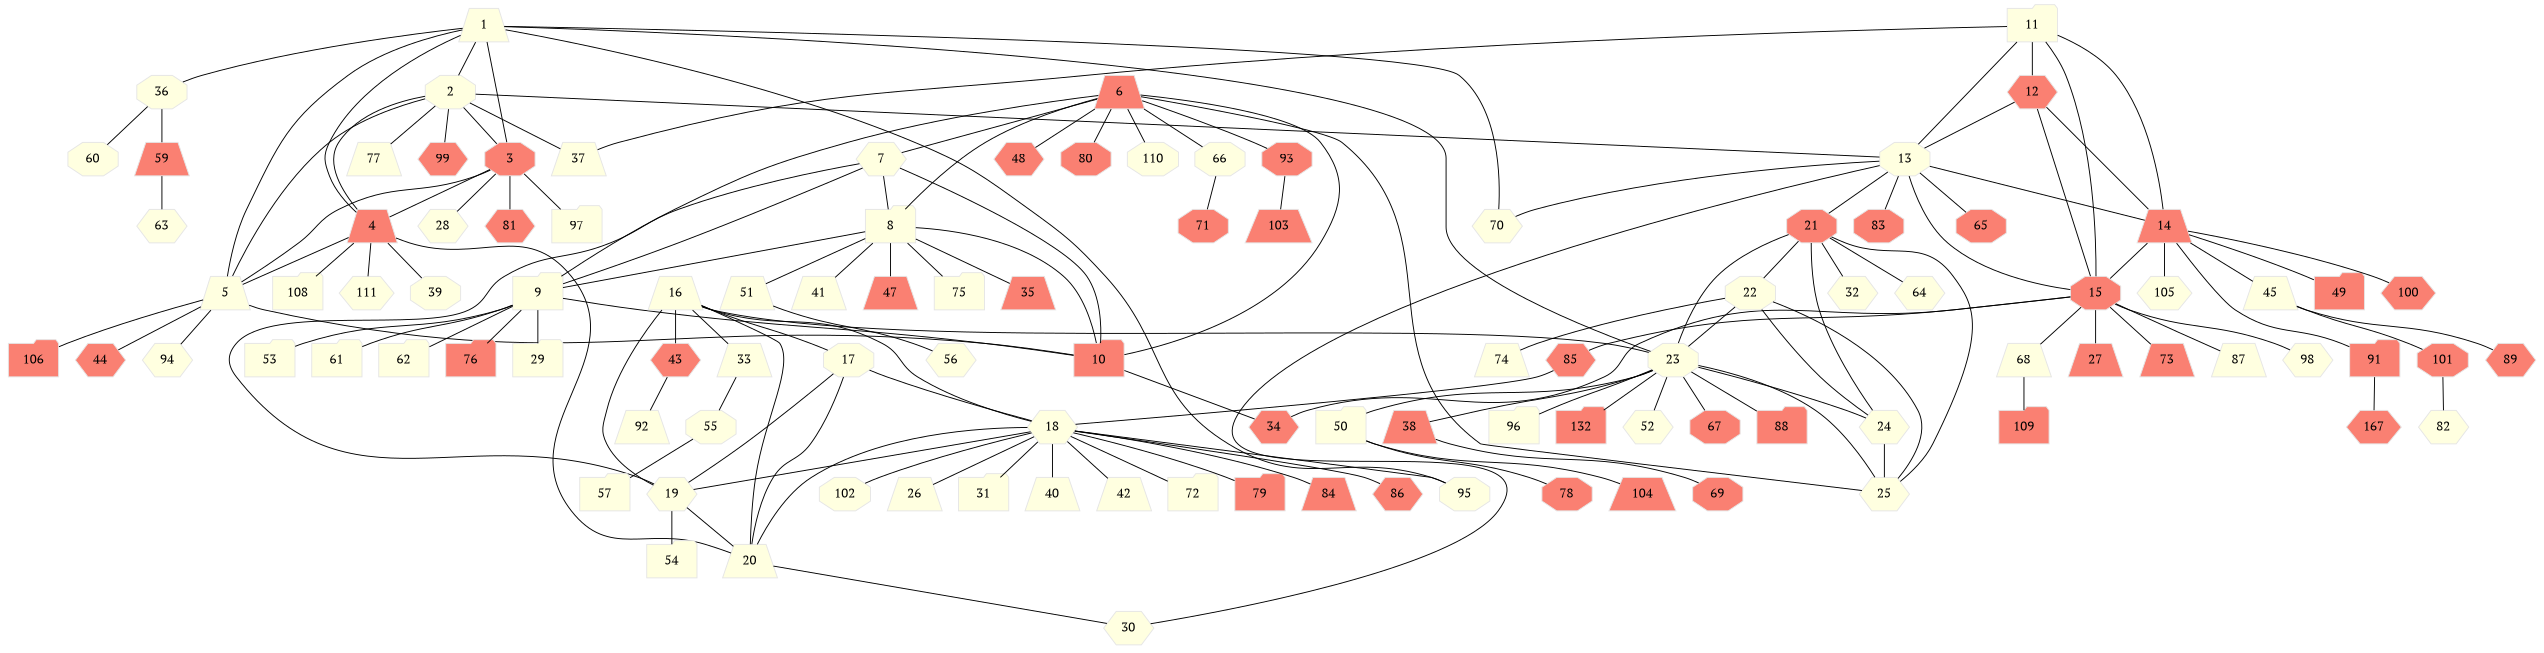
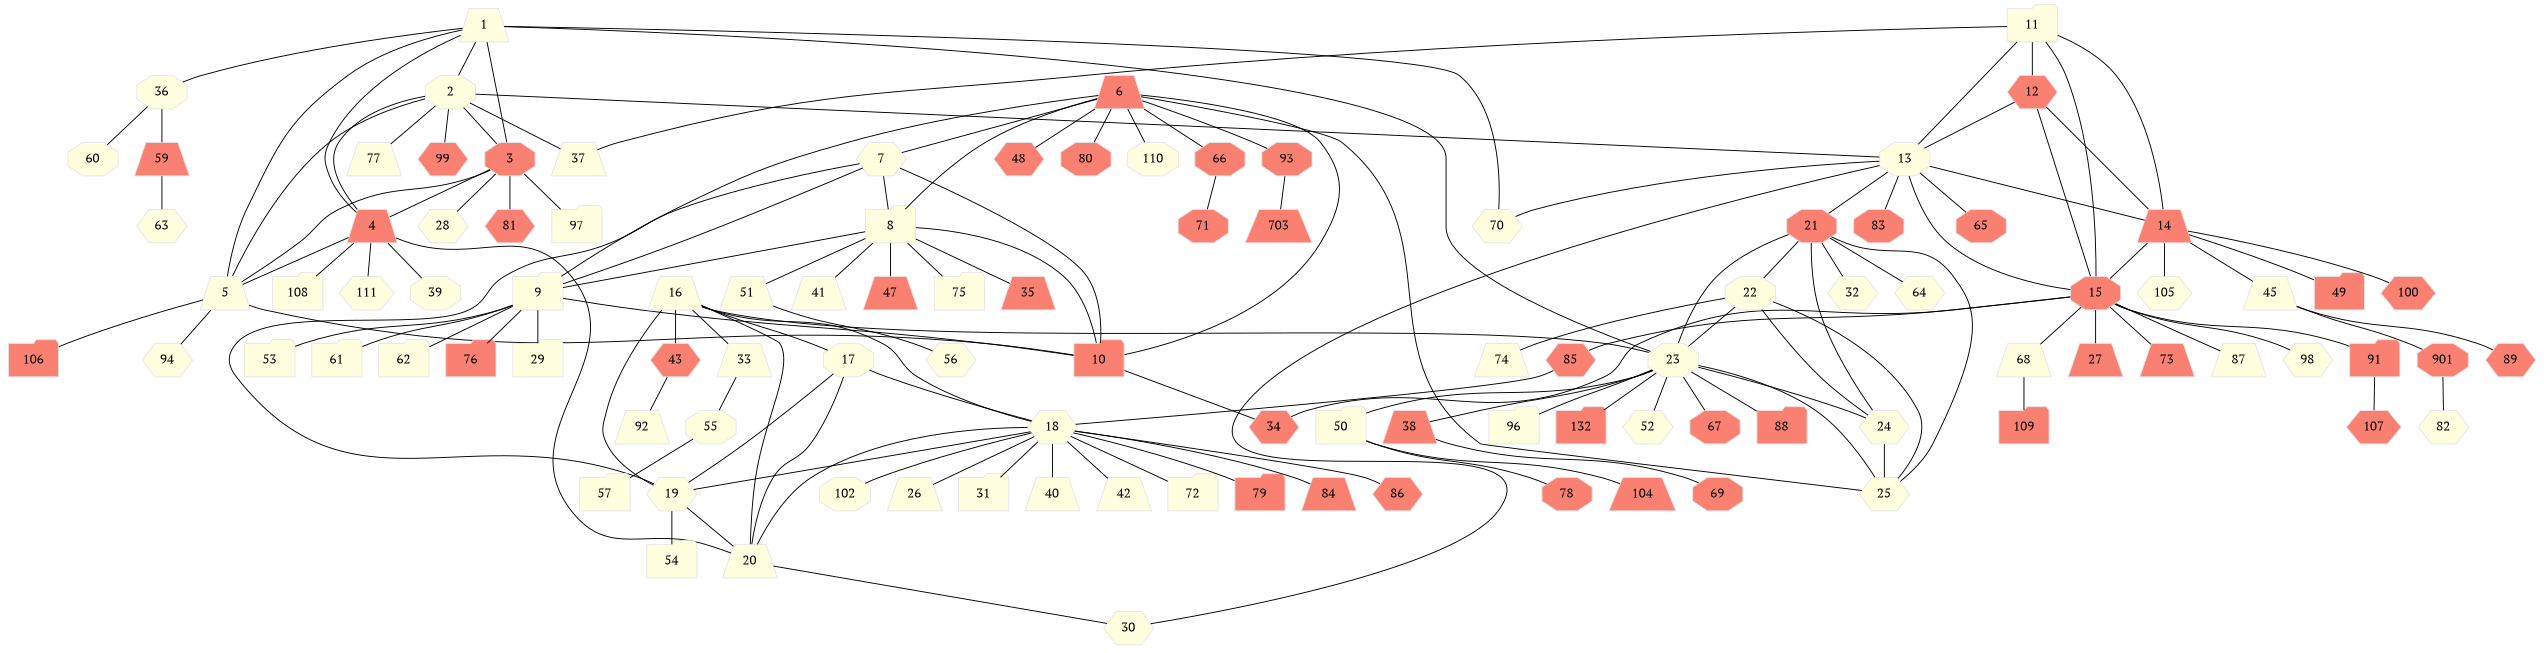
(1220, 159) -> (1220, 159)
(1279, 226) -> (1279, 226)
(2249, 318) -> (2238, 327)
(100, 360) -> none
(2443, 360) -> (2443, 360)
(2374, 427) -> (2374, 427)
(1465, 494) -> none
